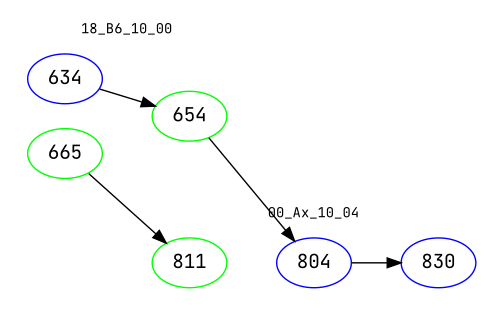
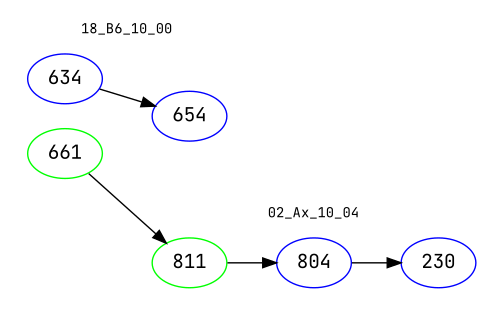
(190, 116) -> (190, 116)
(65, 154) -> (65, 154)
(247, 184) -> (245, 263)
(314, 214) -> (314, 214)
(439, 263) -> (439, 263)
